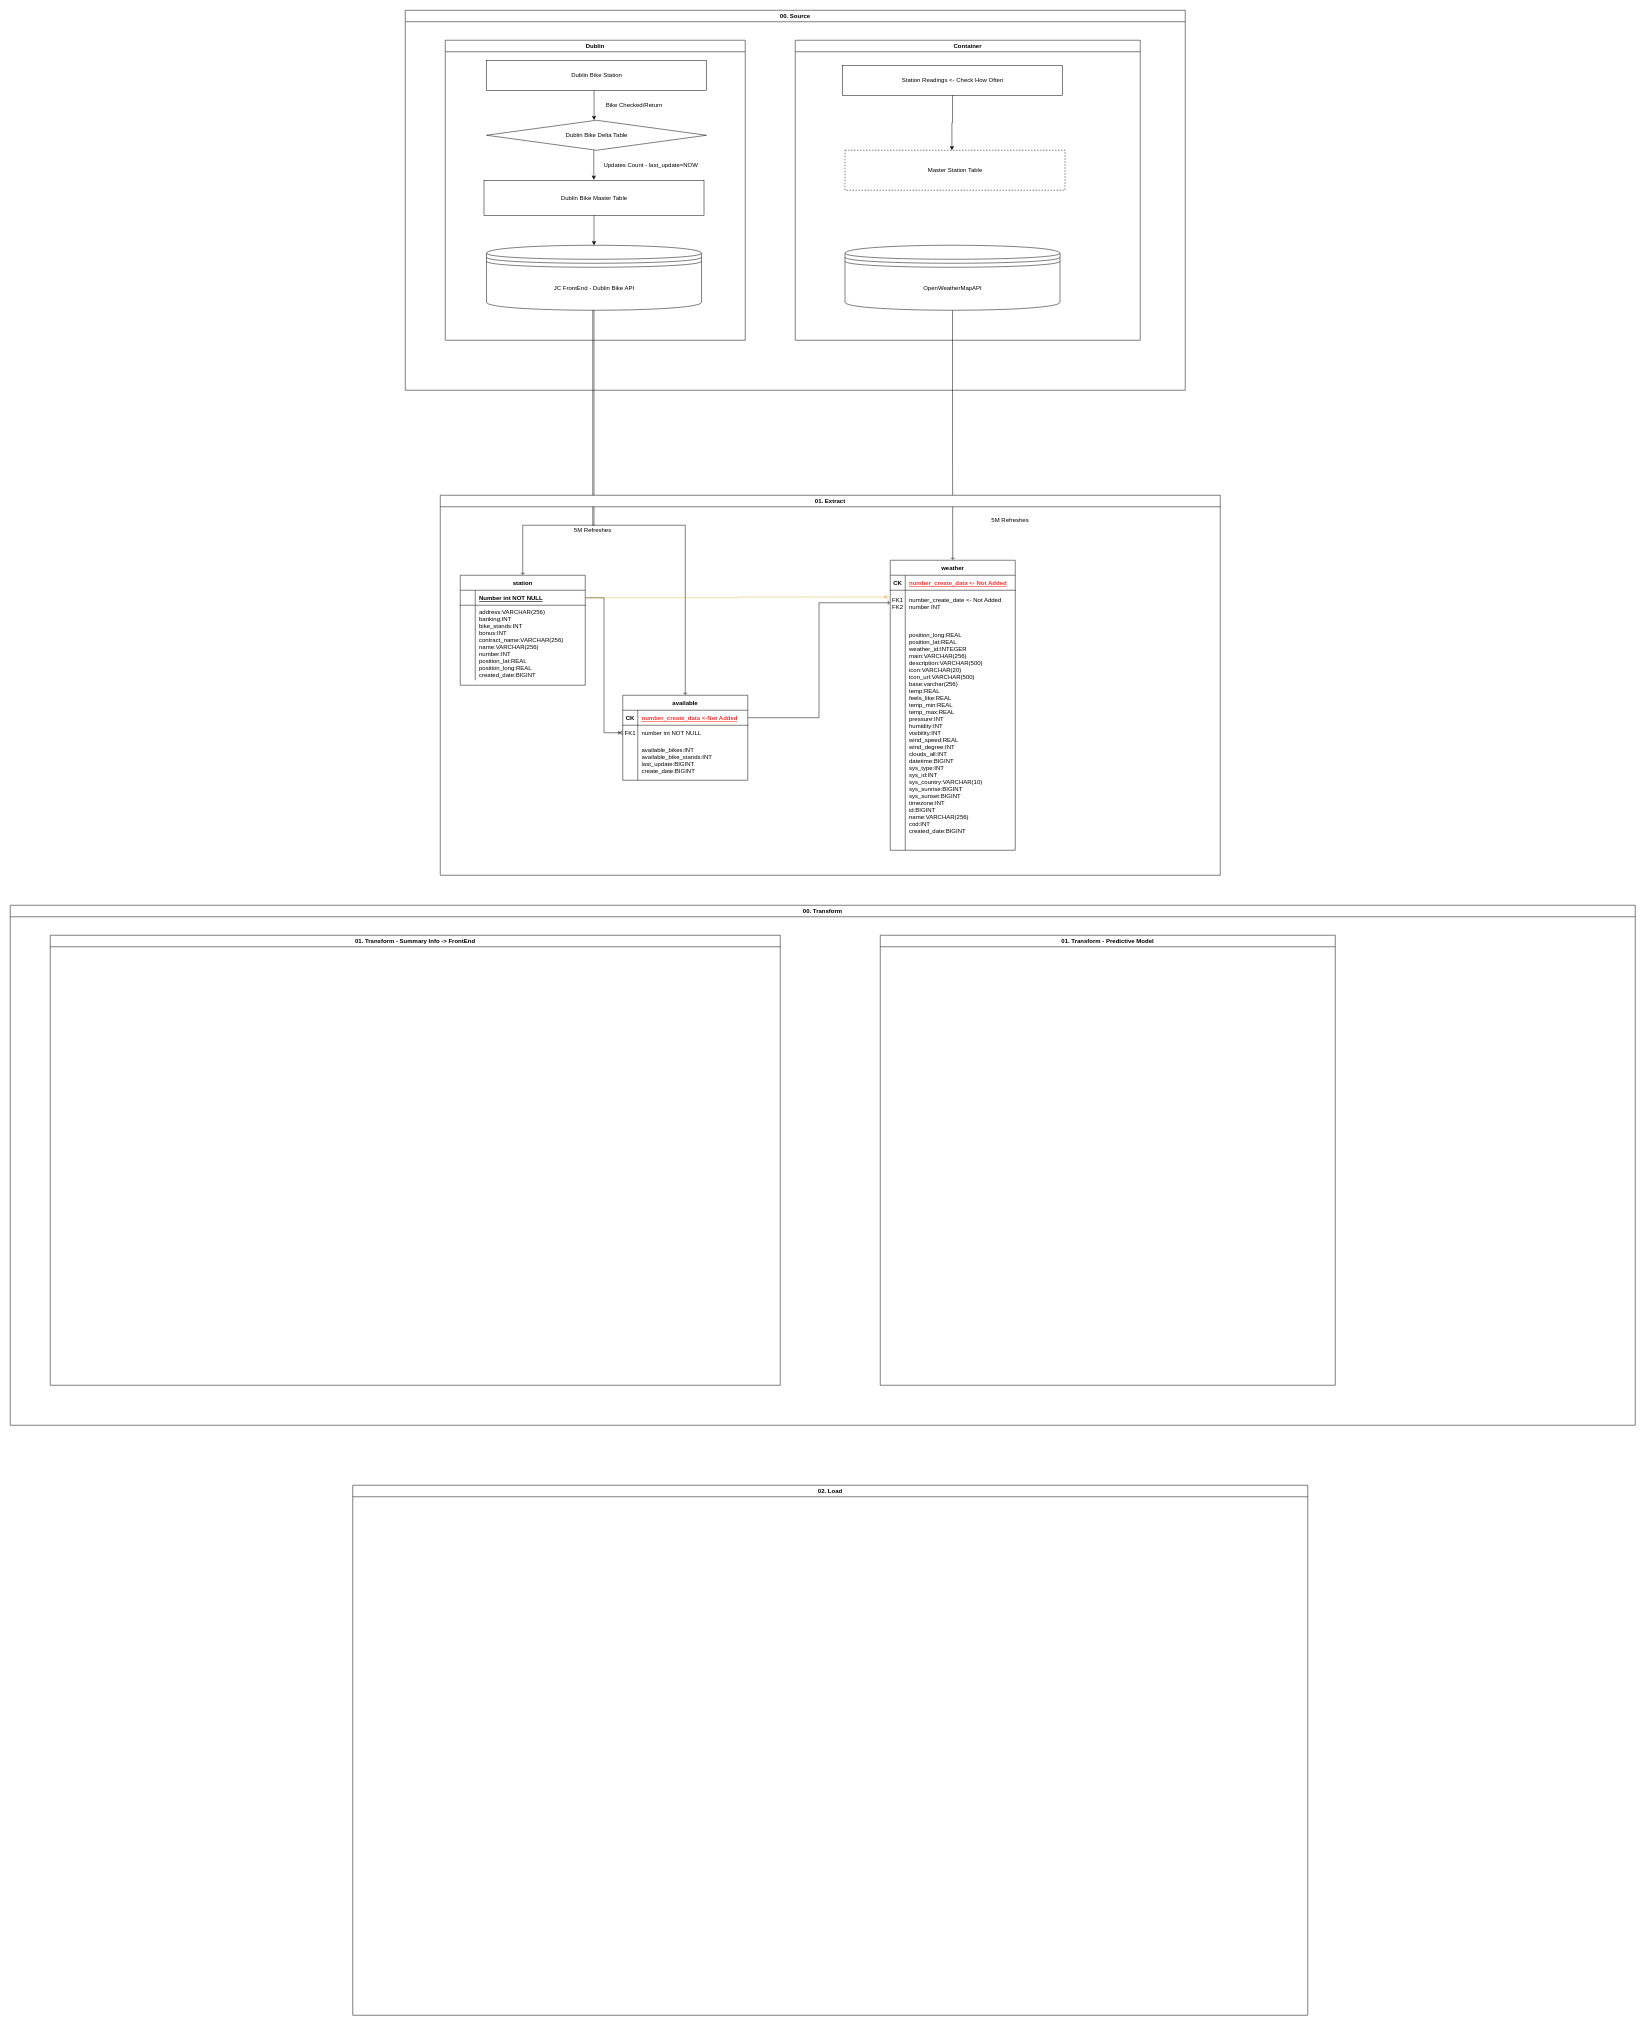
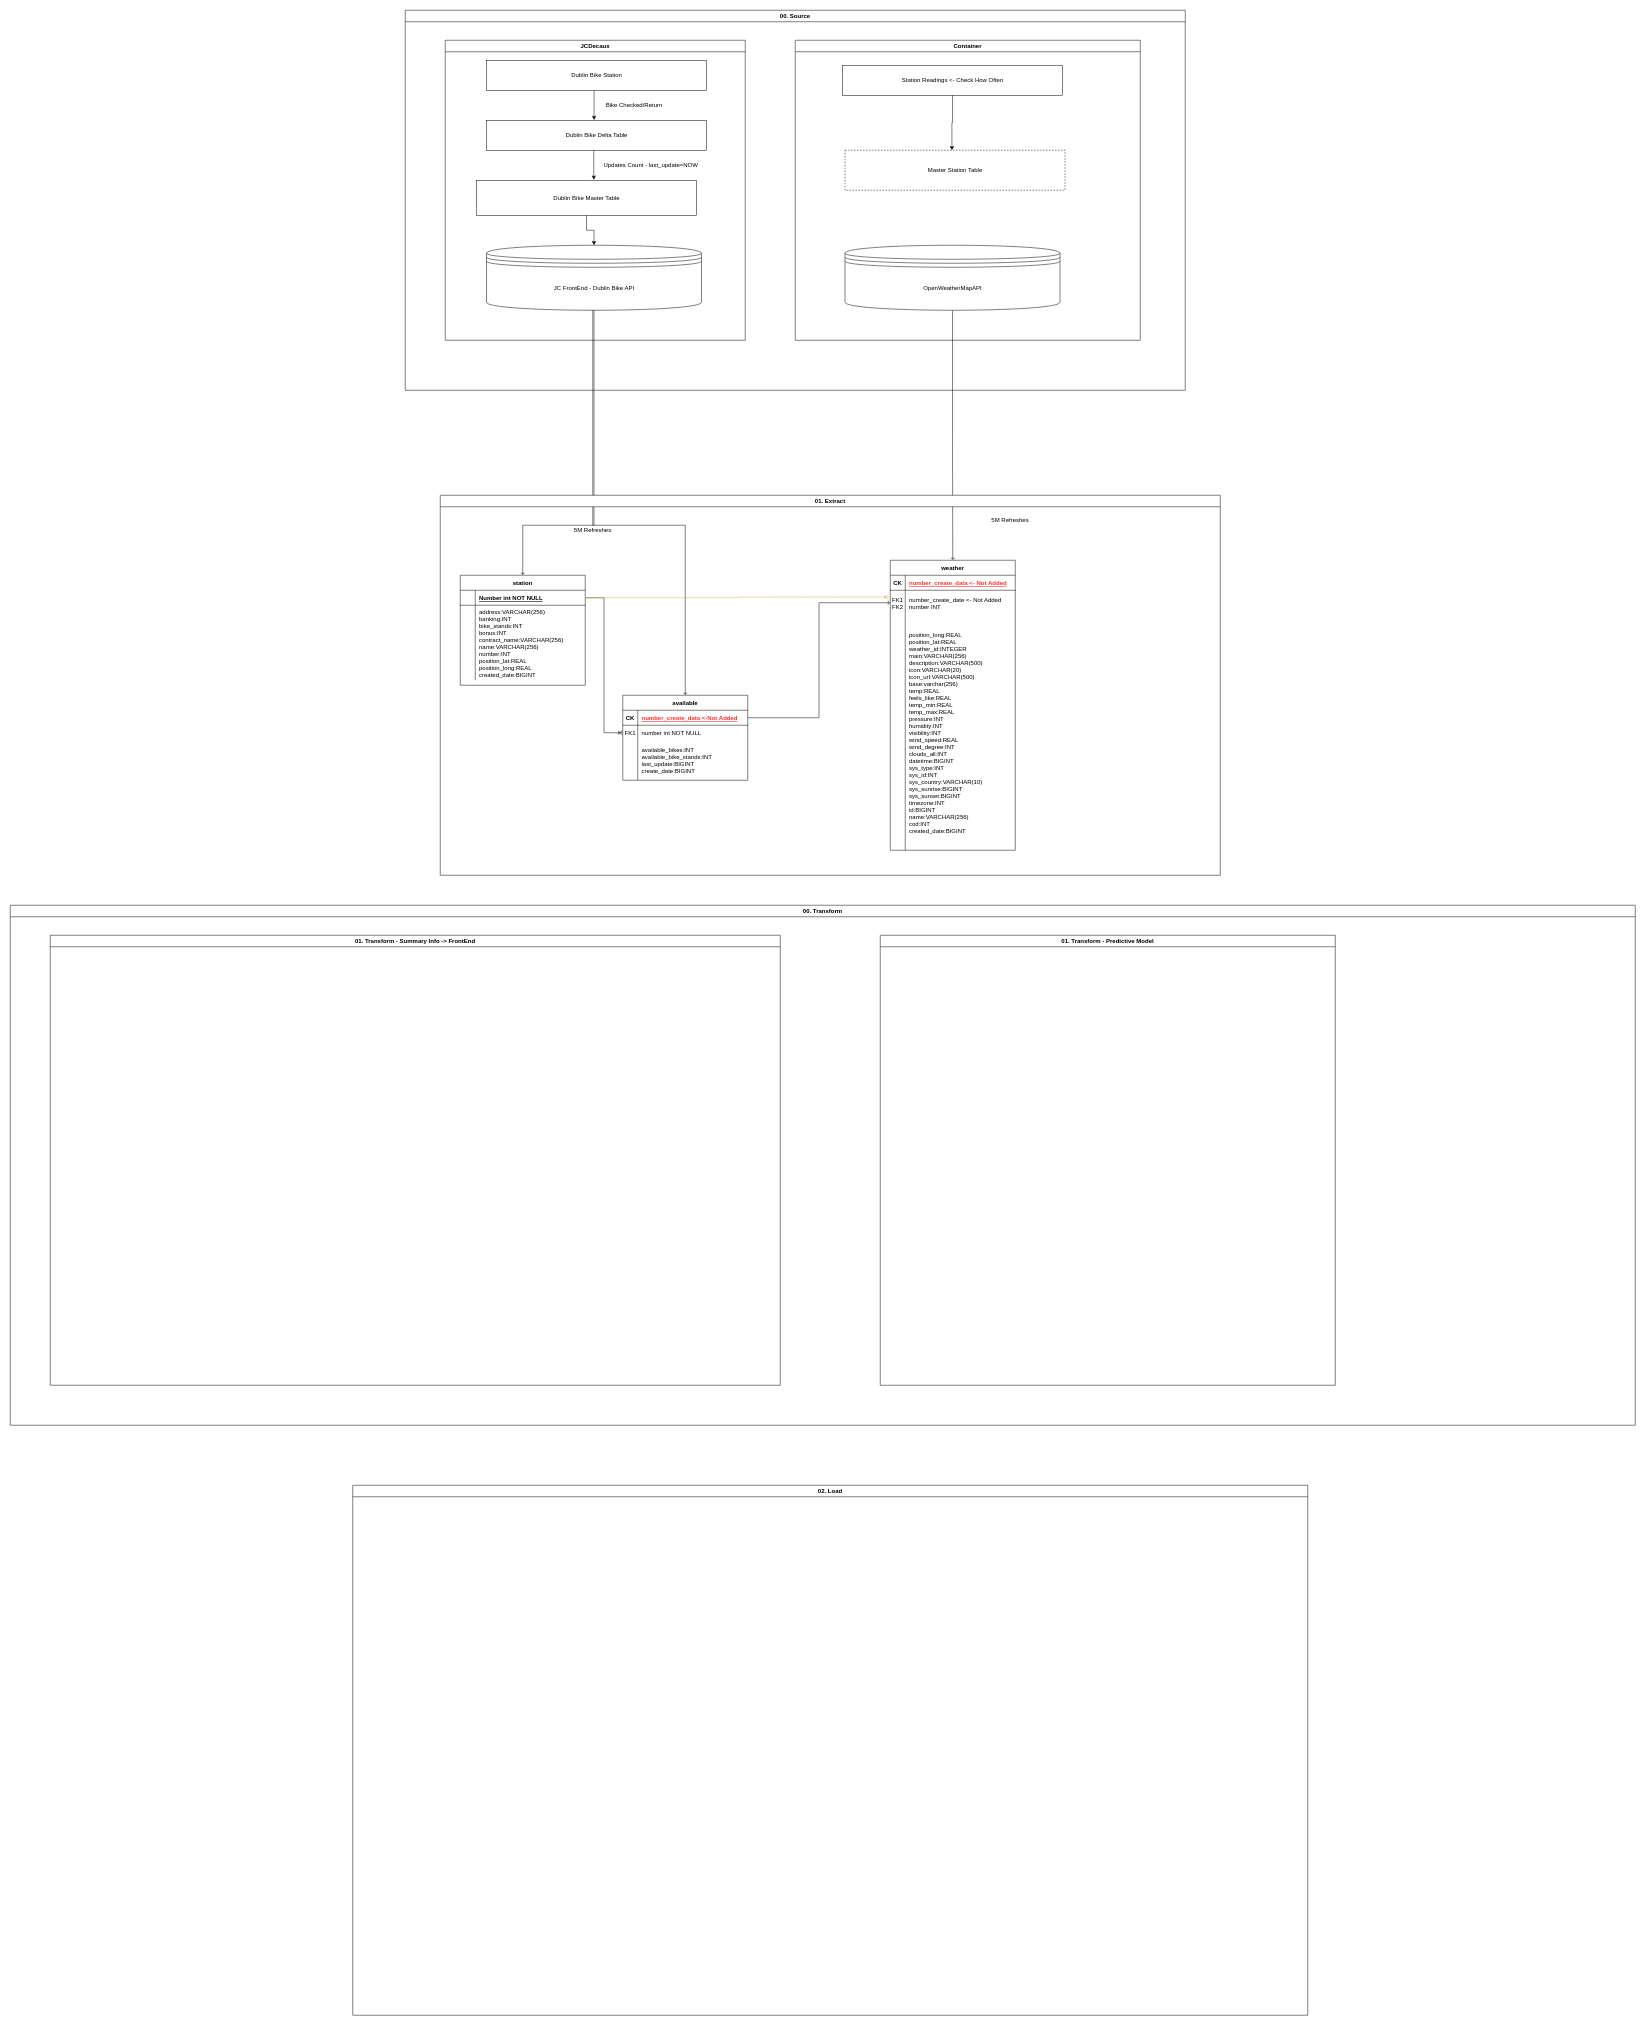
(595, 46) -> (595, 46)
(597, 135) -> (597, 135)
(594, 198) -> (587, 198)
